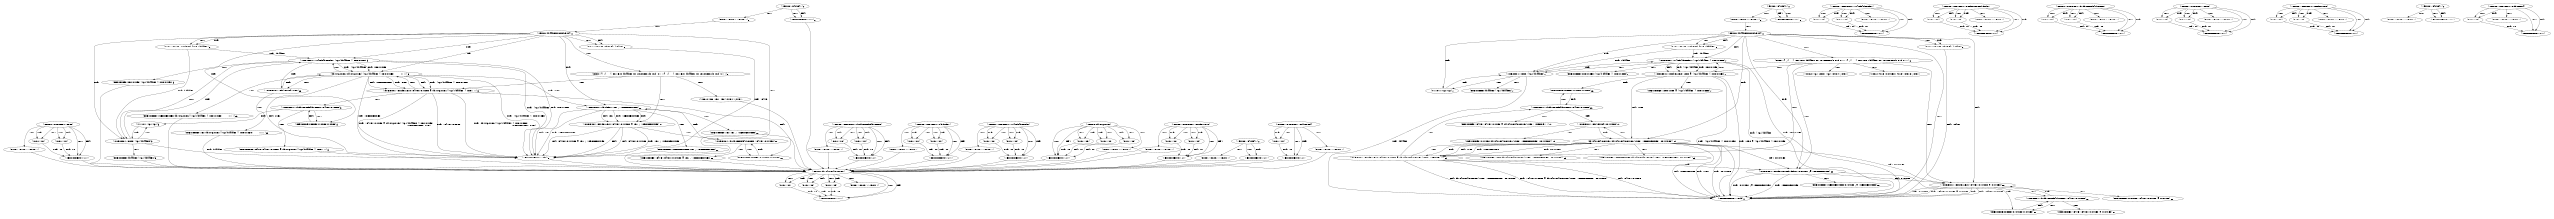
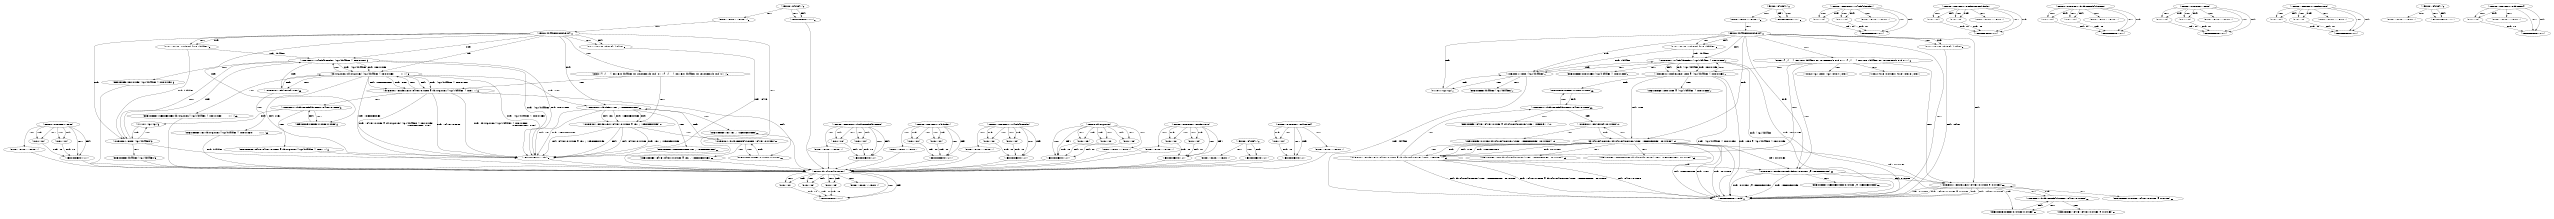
(721, 99) -> none
